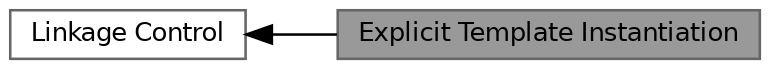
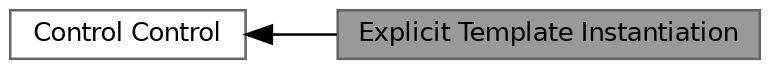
(128, 35) -> (128, 35)
